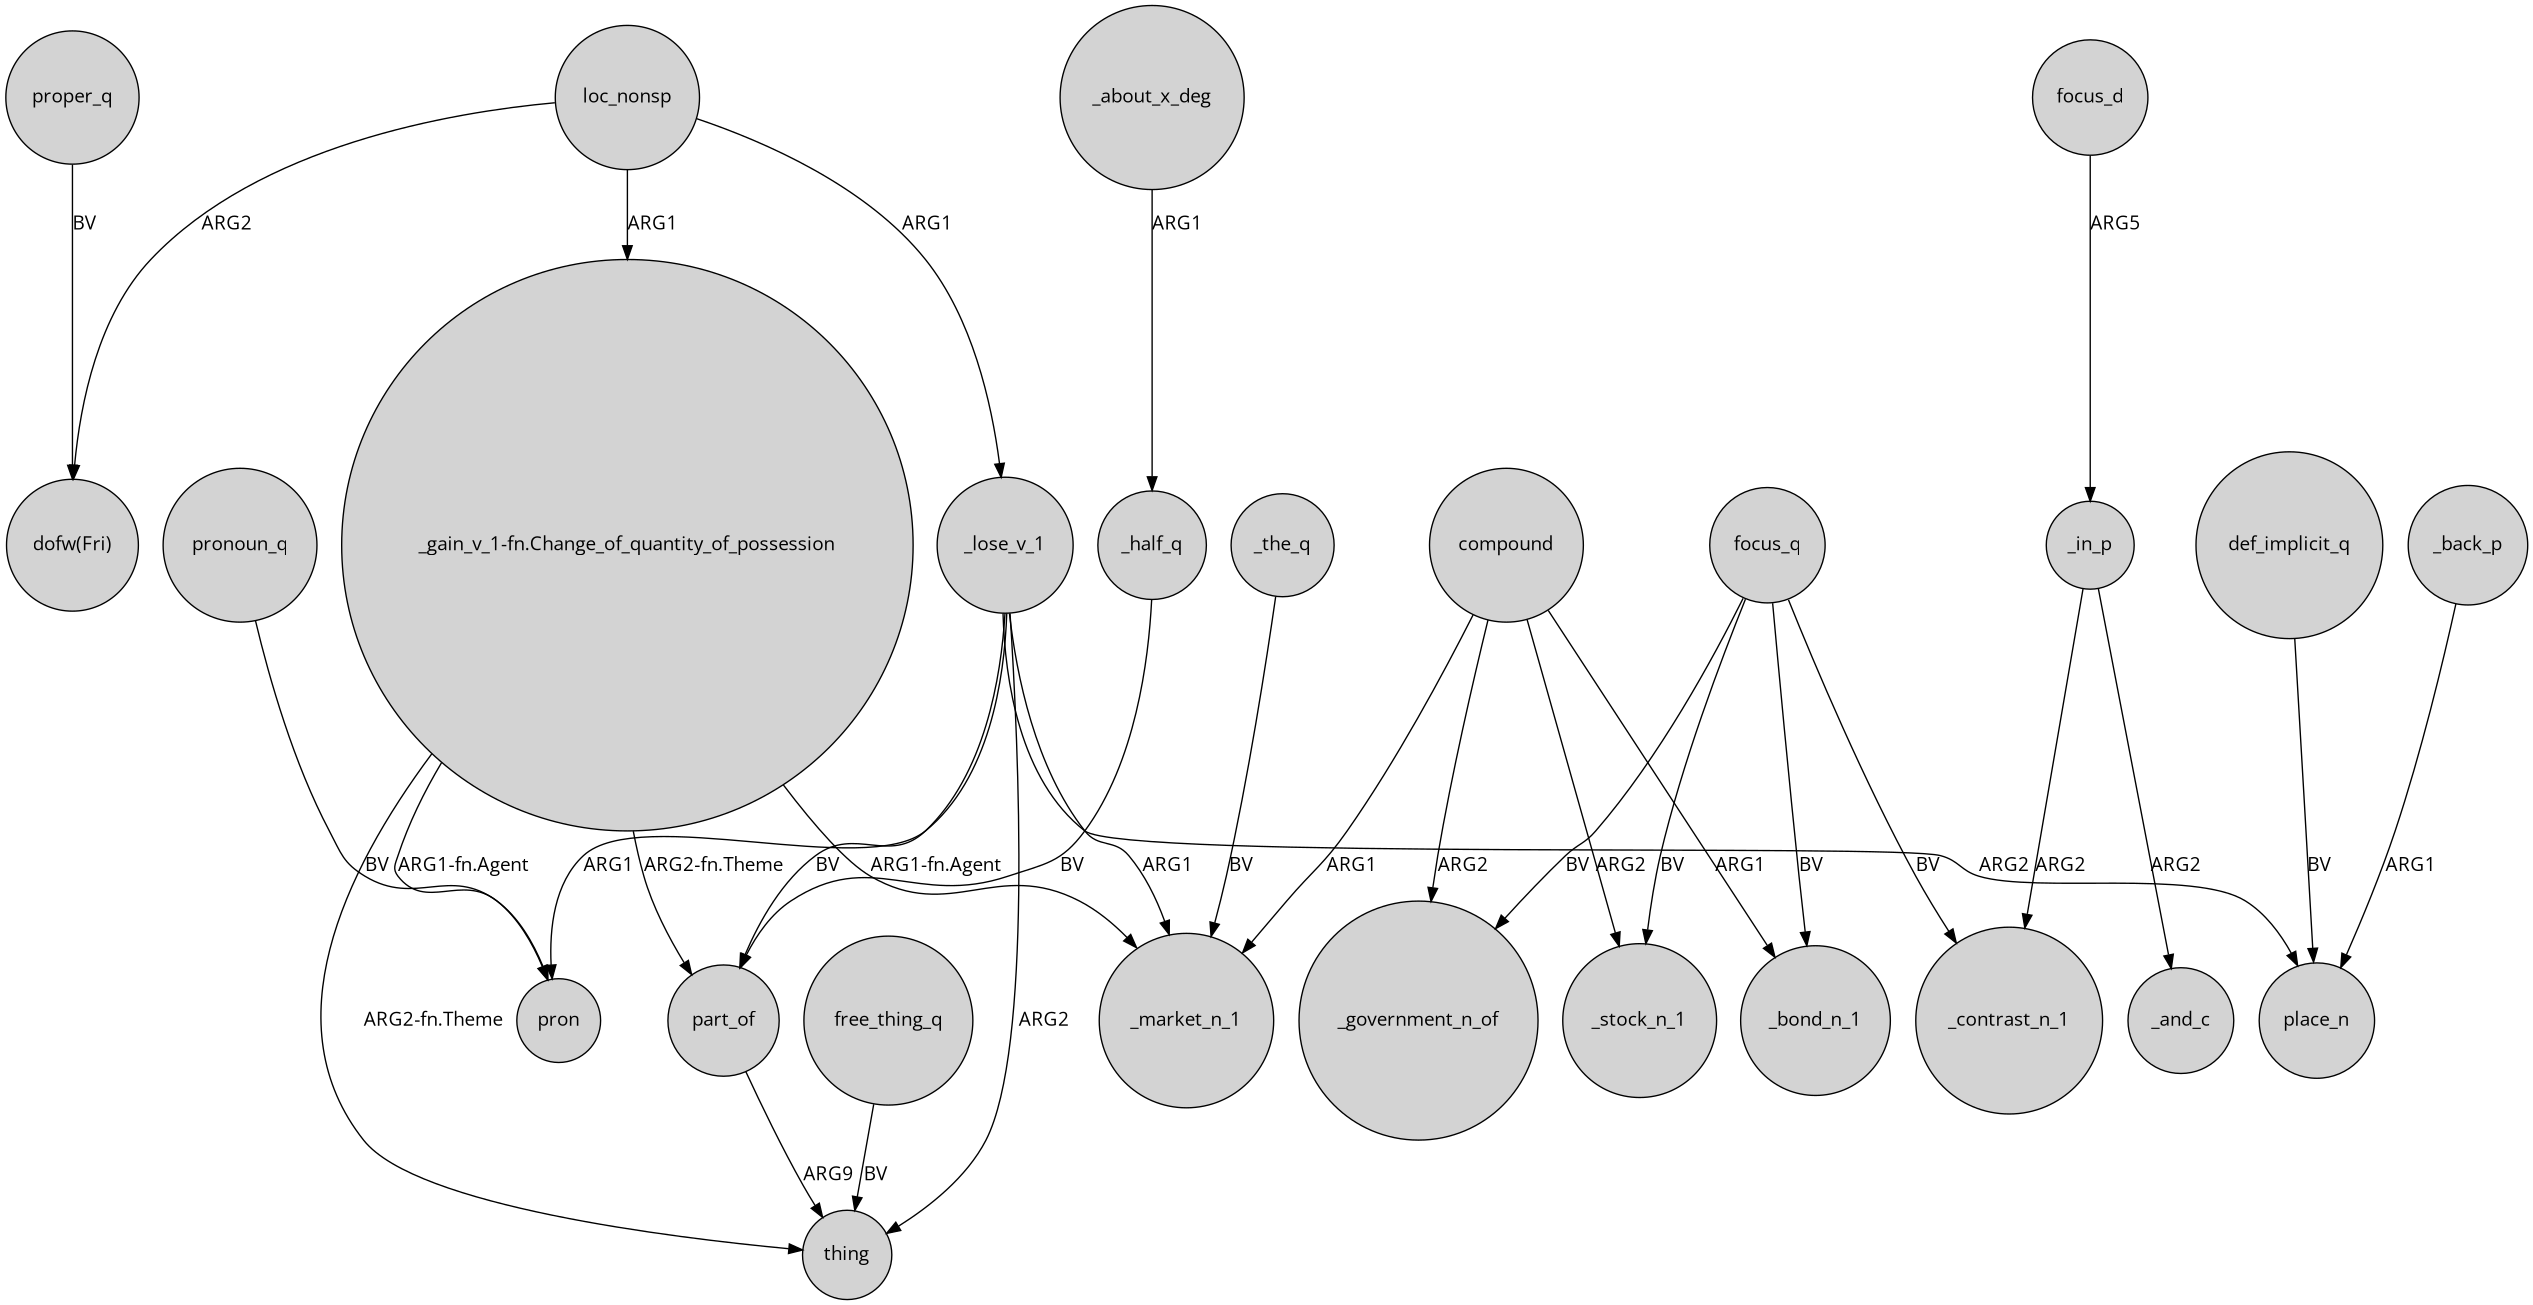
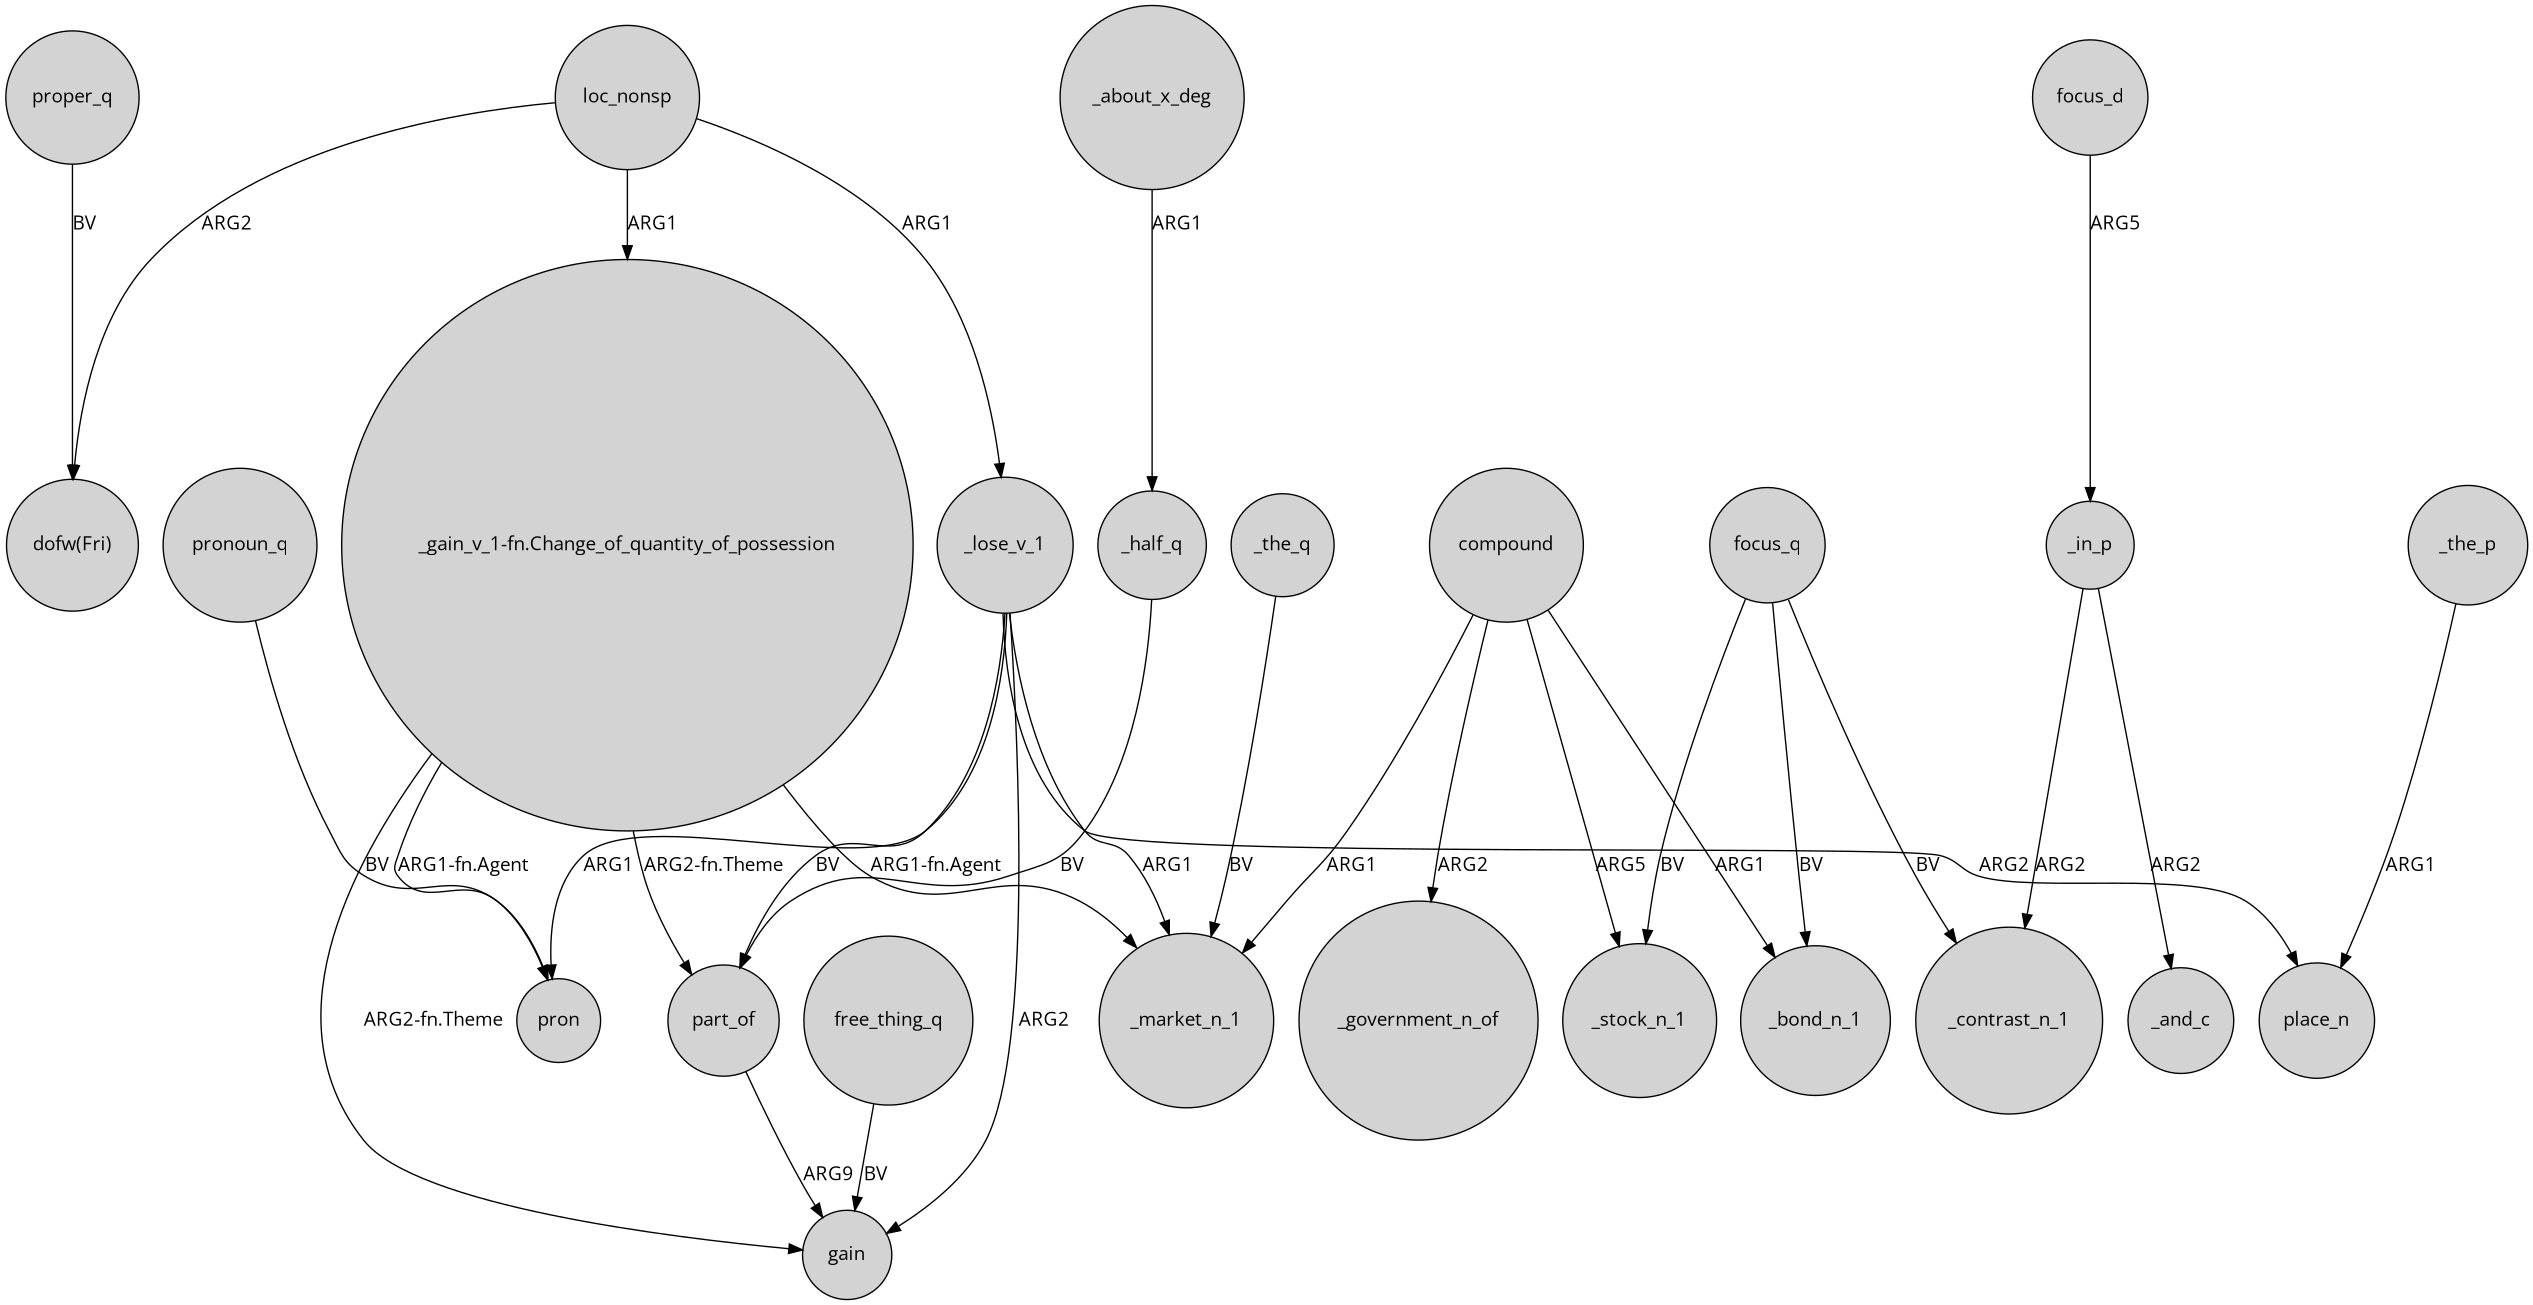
(2289, 545) -> none
(2468, 545) -> (2468, 545)
(1642, 772) -> none
(1621, 866) -> (1621, 866)
(847, 1255) -> (847, 1255)
